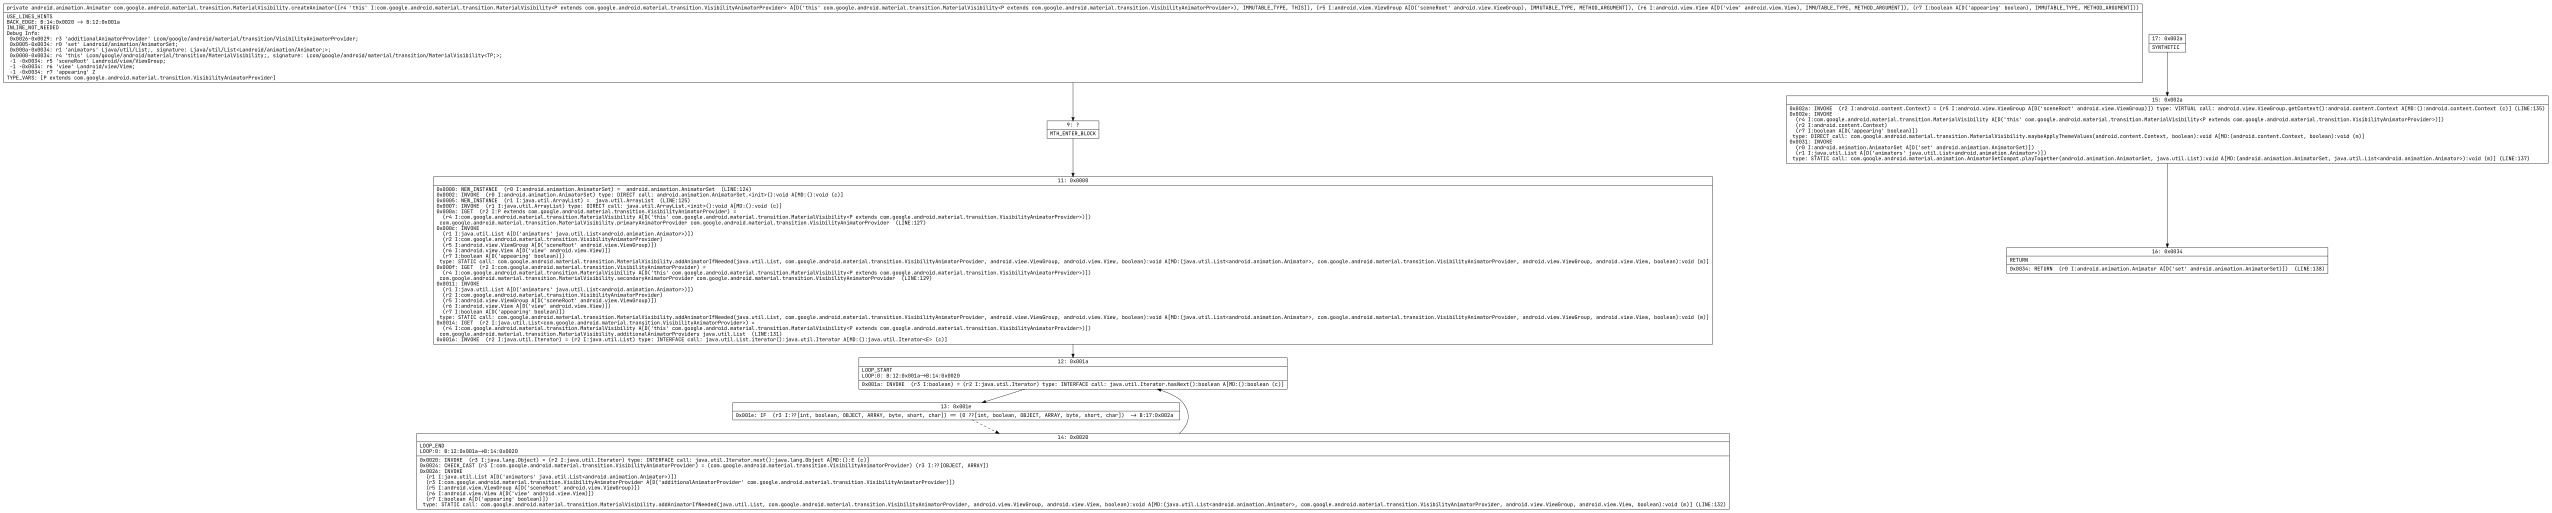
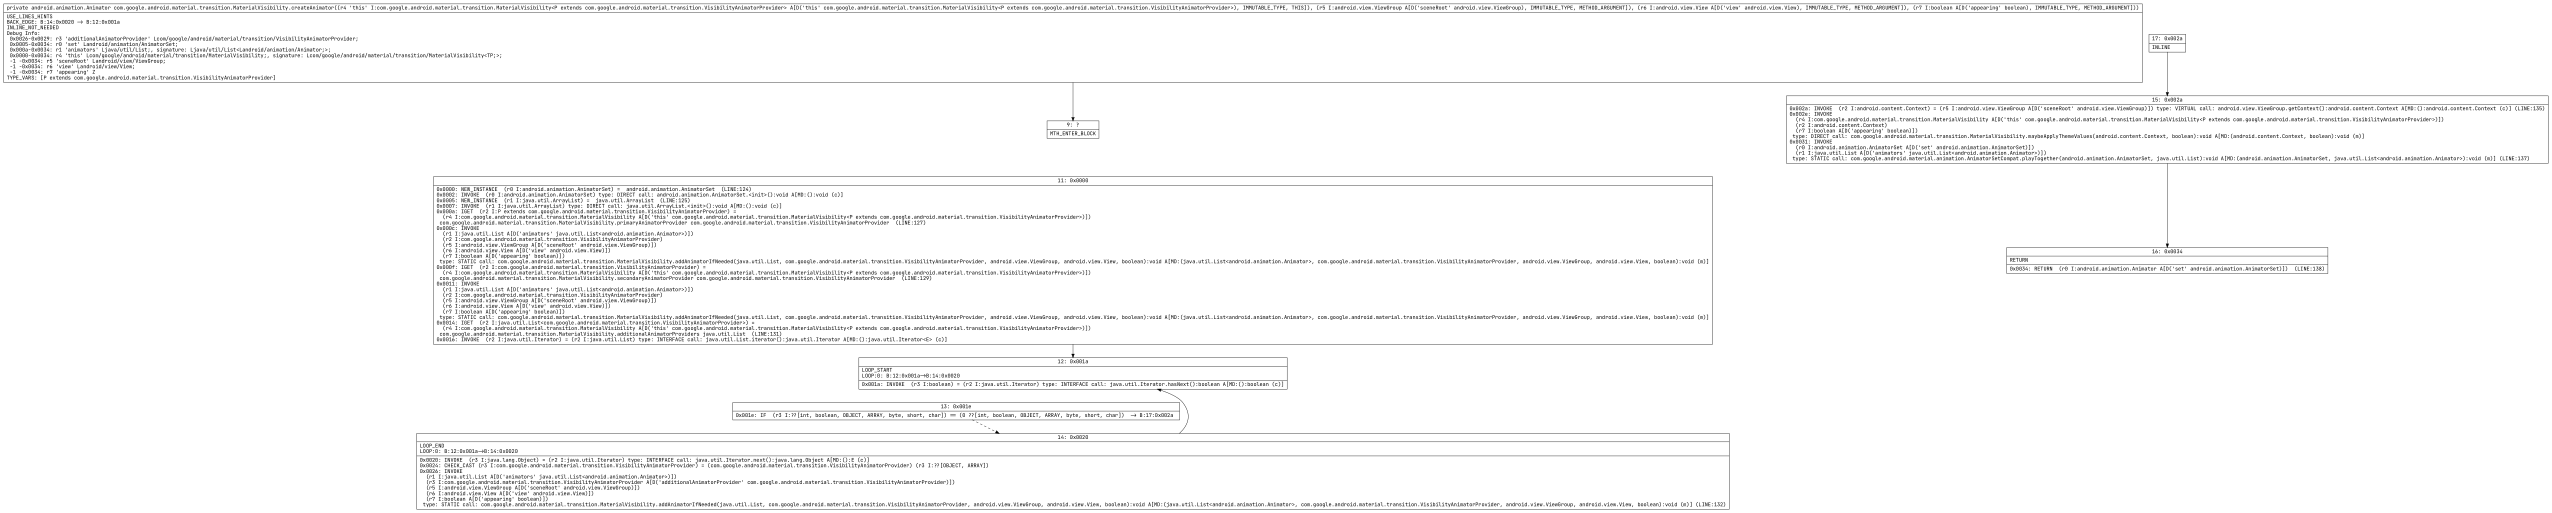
(2166, 47) -> (2161, 47)
(1073, 156) -> none
(1005, 395) -> none
